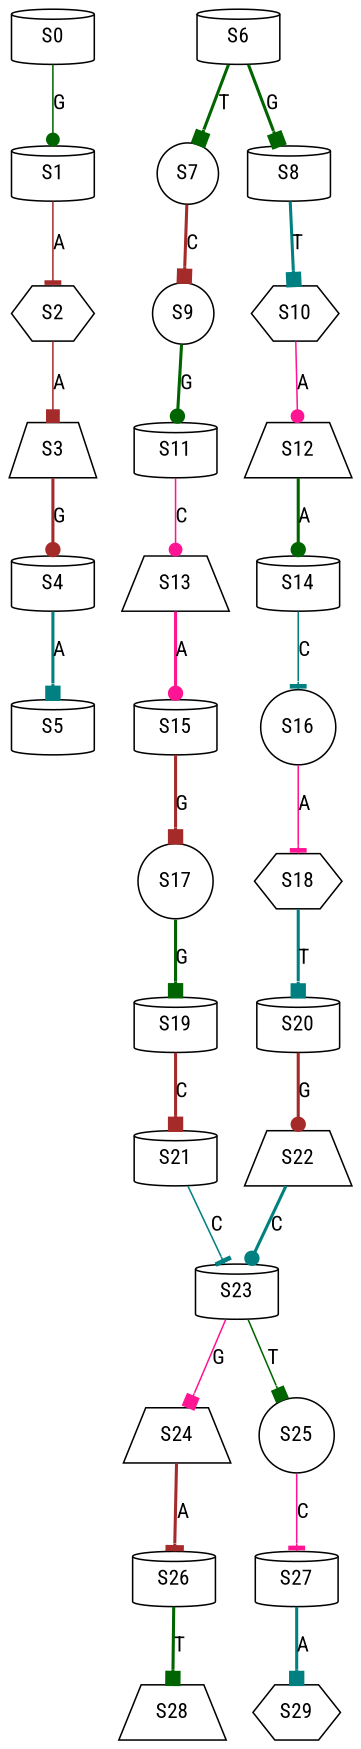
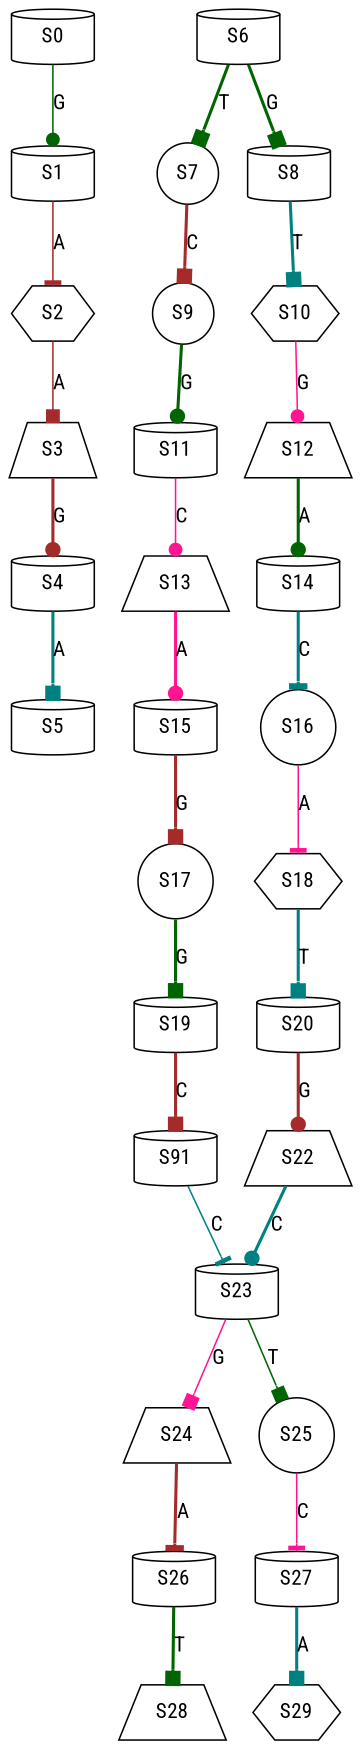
(304, 384) -> (304, 384)
(298, 646) -> (298, 646)
(176, 1158) -> (176, 1158)
